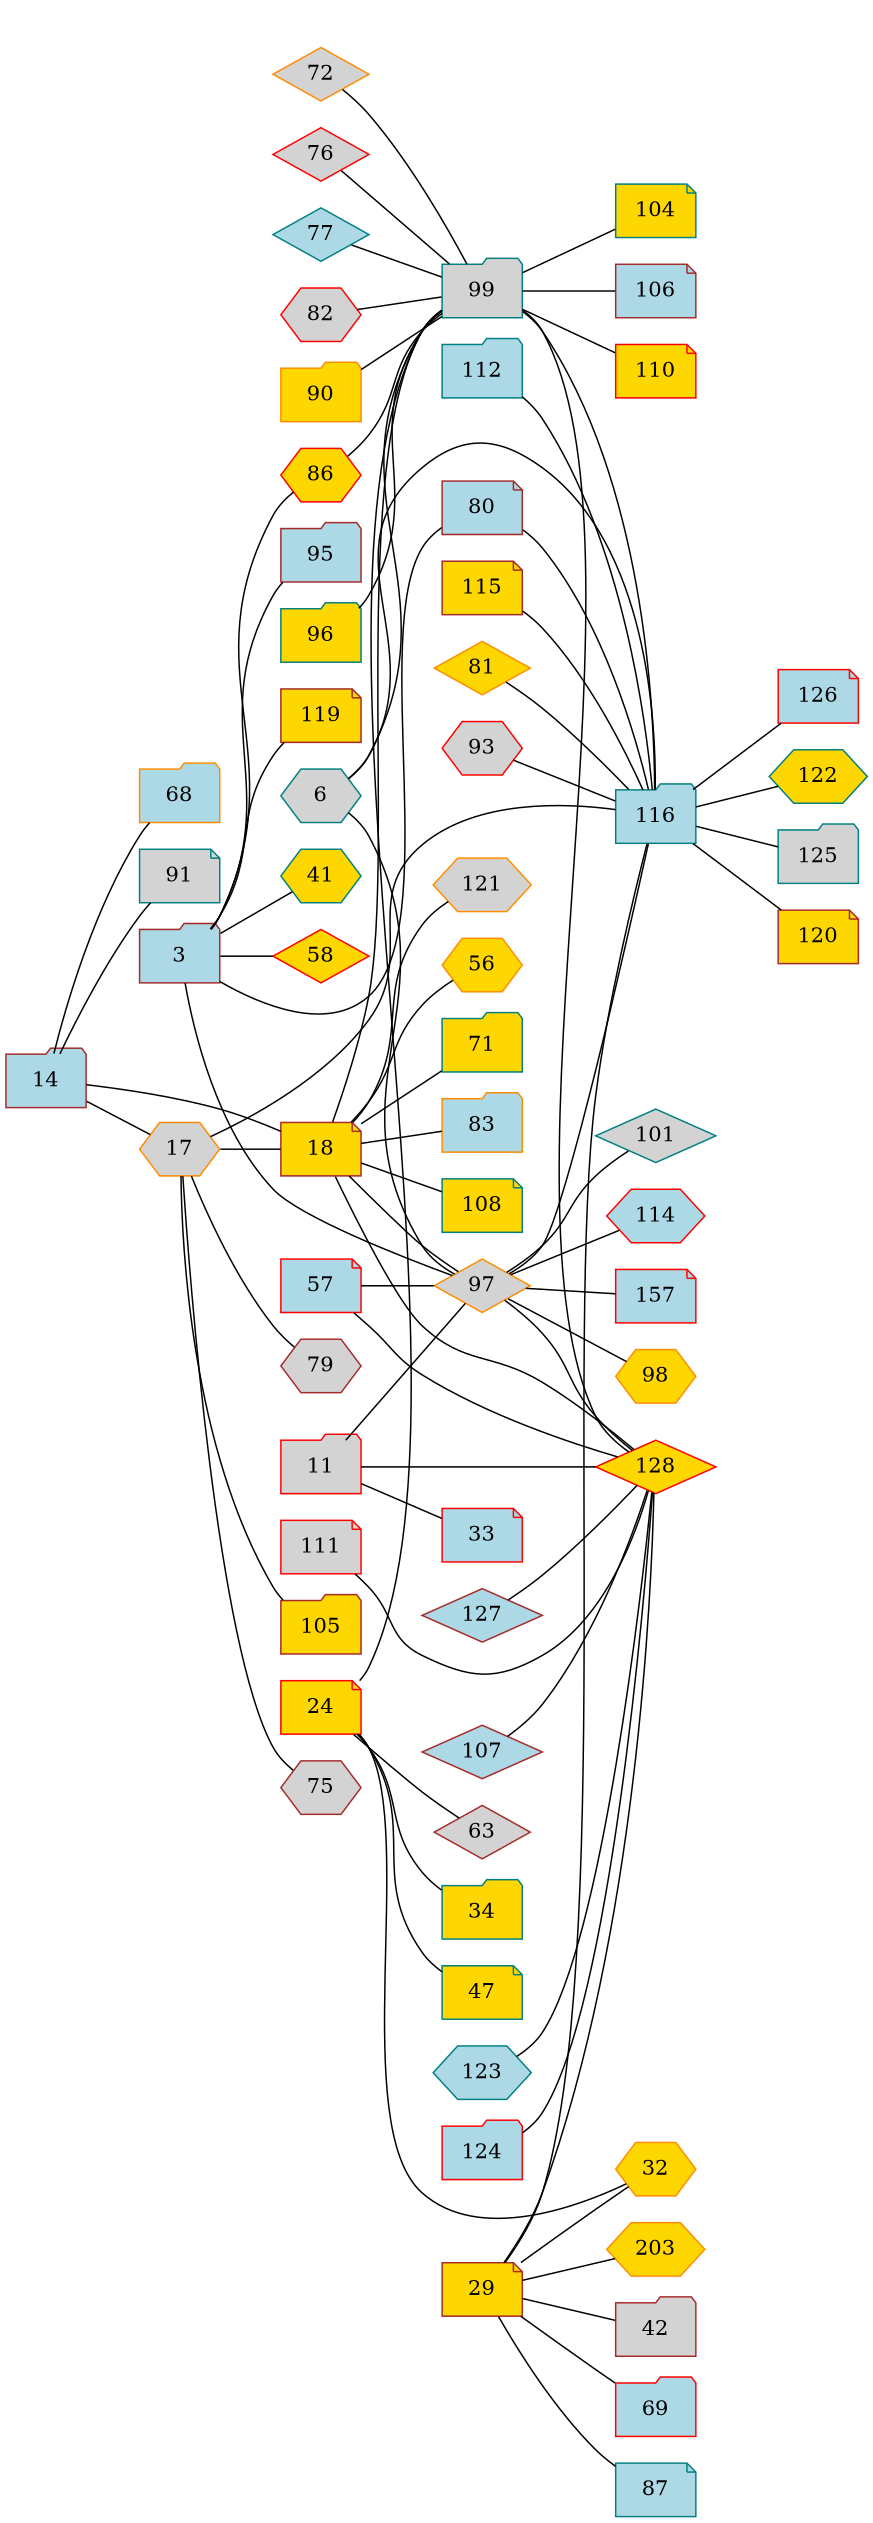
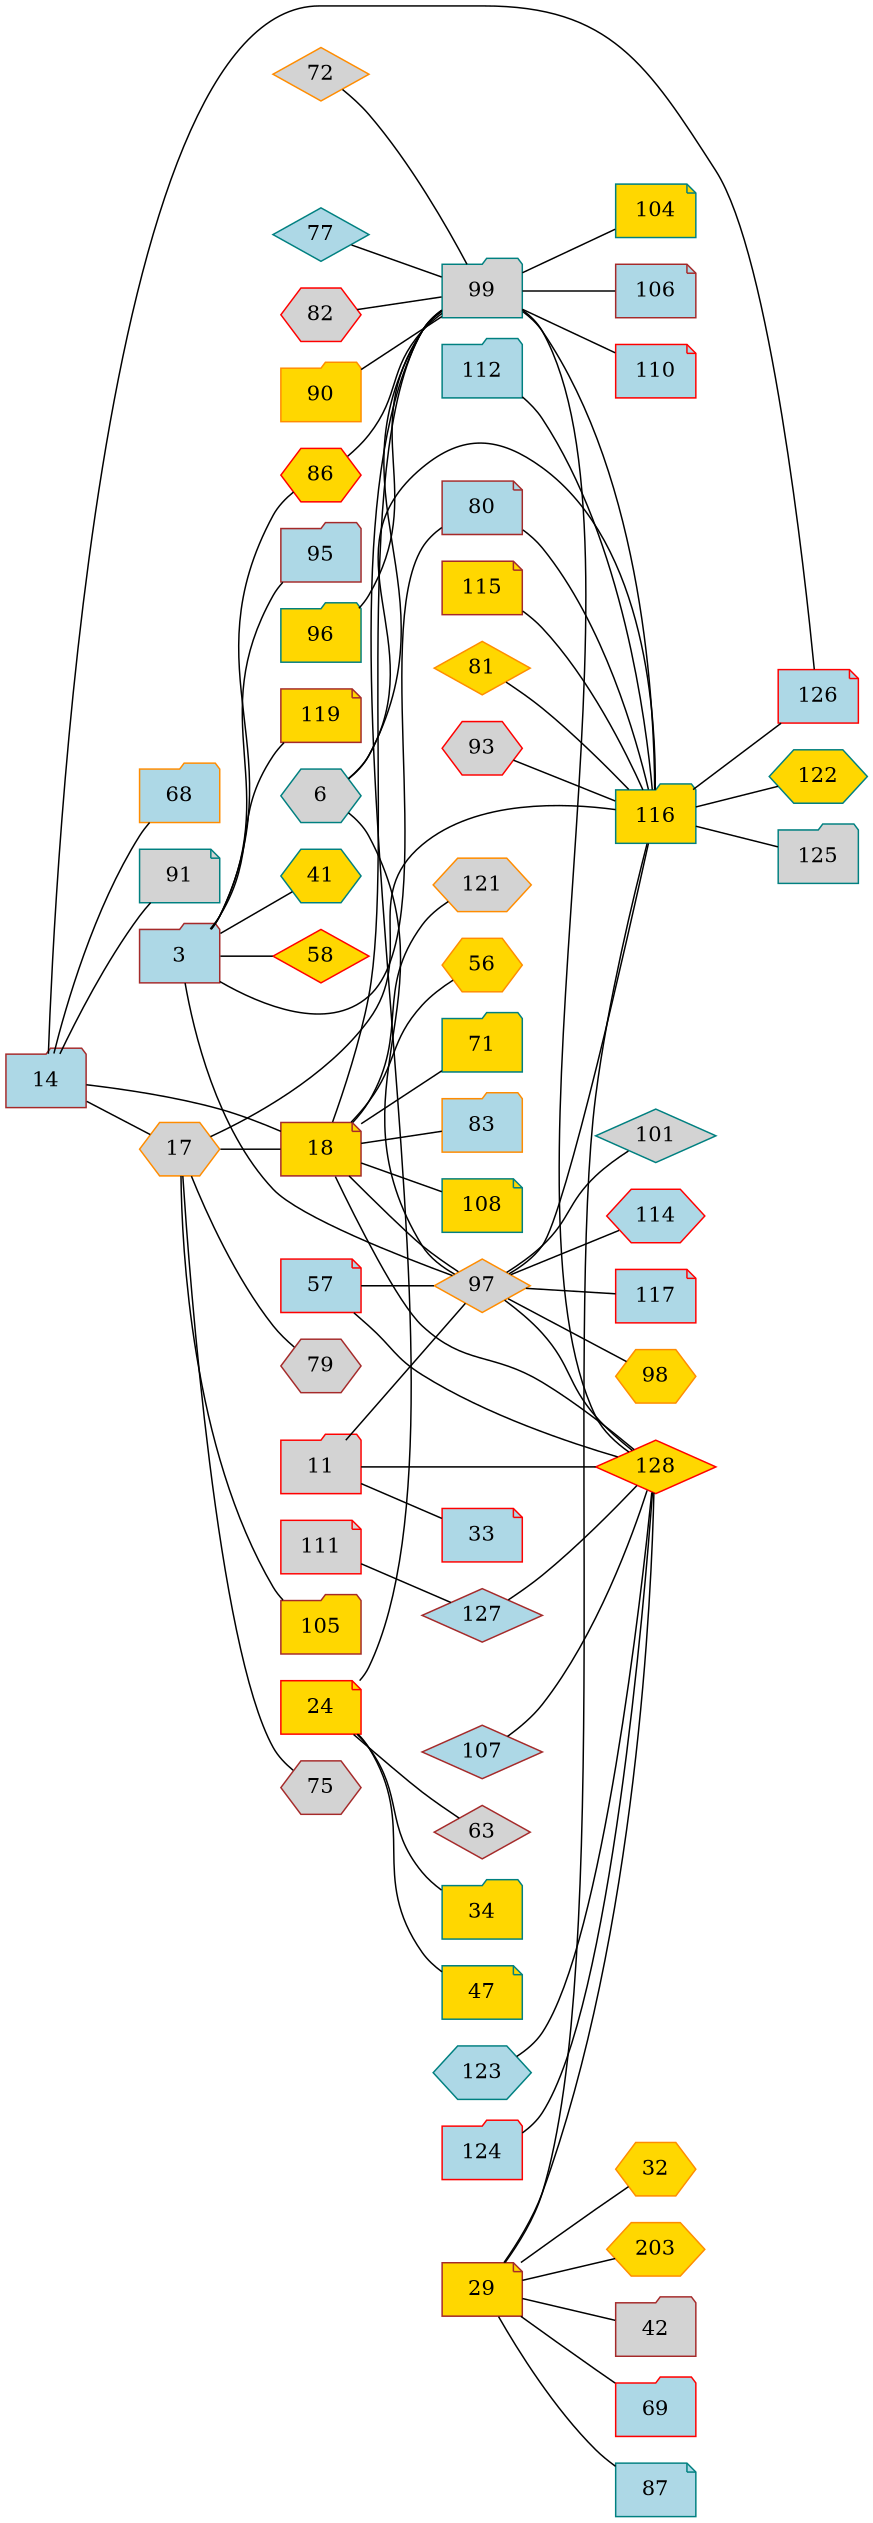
none -> (254, 39)
(321, 154) -> none
(656, 371) -> (656, 371)
(656, 817) -> (656, 817)
(818, 937) -> none
(656, 1296) -> (656, 1296)
(527, 1663) -> (406, 1583)
(387, 2073) -> none
